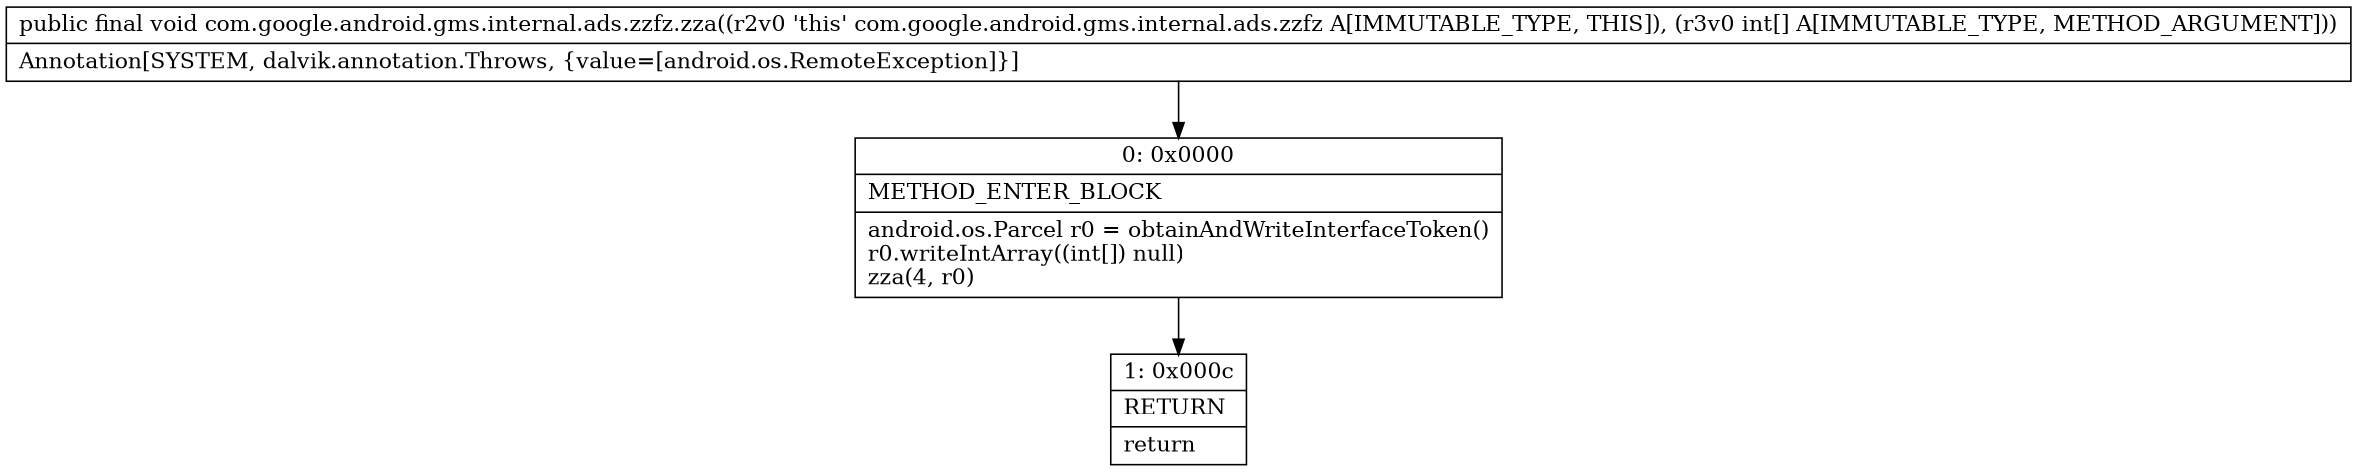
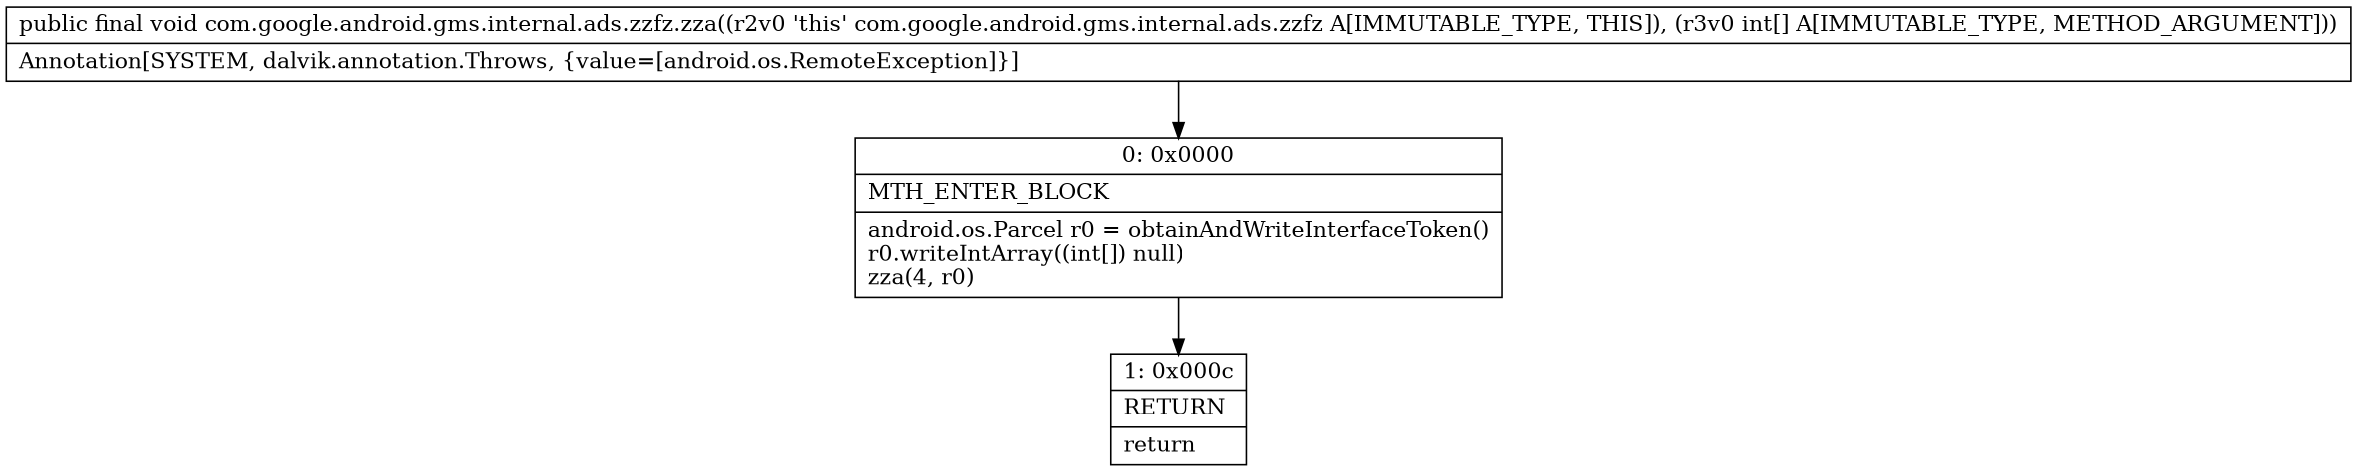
(1015, 192) -> (989, 192)
